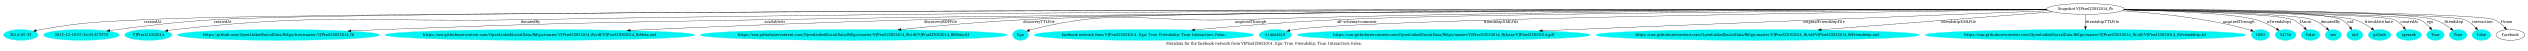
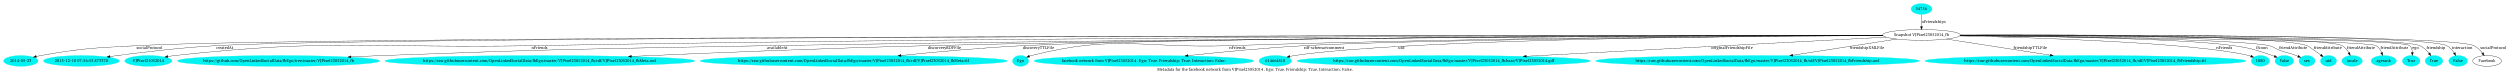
(2225, 15) -> (1922, 20)
(153, 22) -> (150, 48)
(530, 22) -> (540, 48)
(1251, 22) -> (1238, 48)
(1501, 22) -> (1401, 48)
(2239, 22) -> (2224, 48)
(2330, 22) -> (2293, 48)
(2350, 22) -> (2328, 48)
(2409, 22) -> (2395, 48)
(2507, 22) -> (2493, 48)
(2380, 35) -> (2352, 61)
